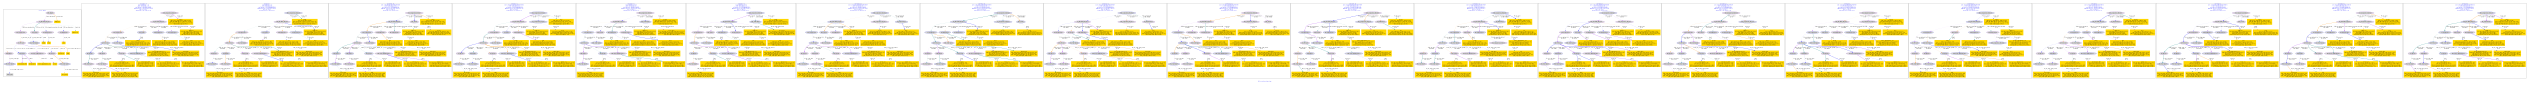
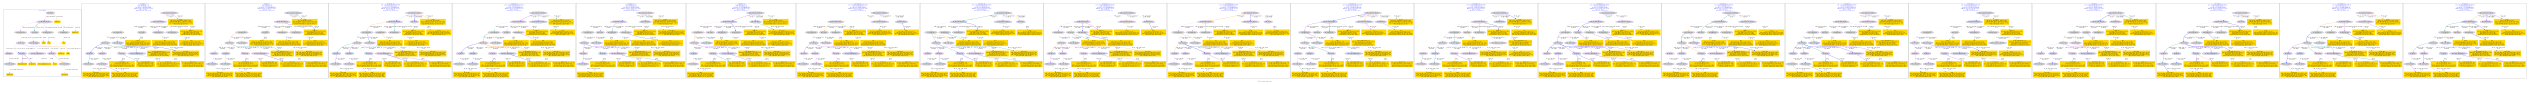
(10, 75) -> (10, 75)
